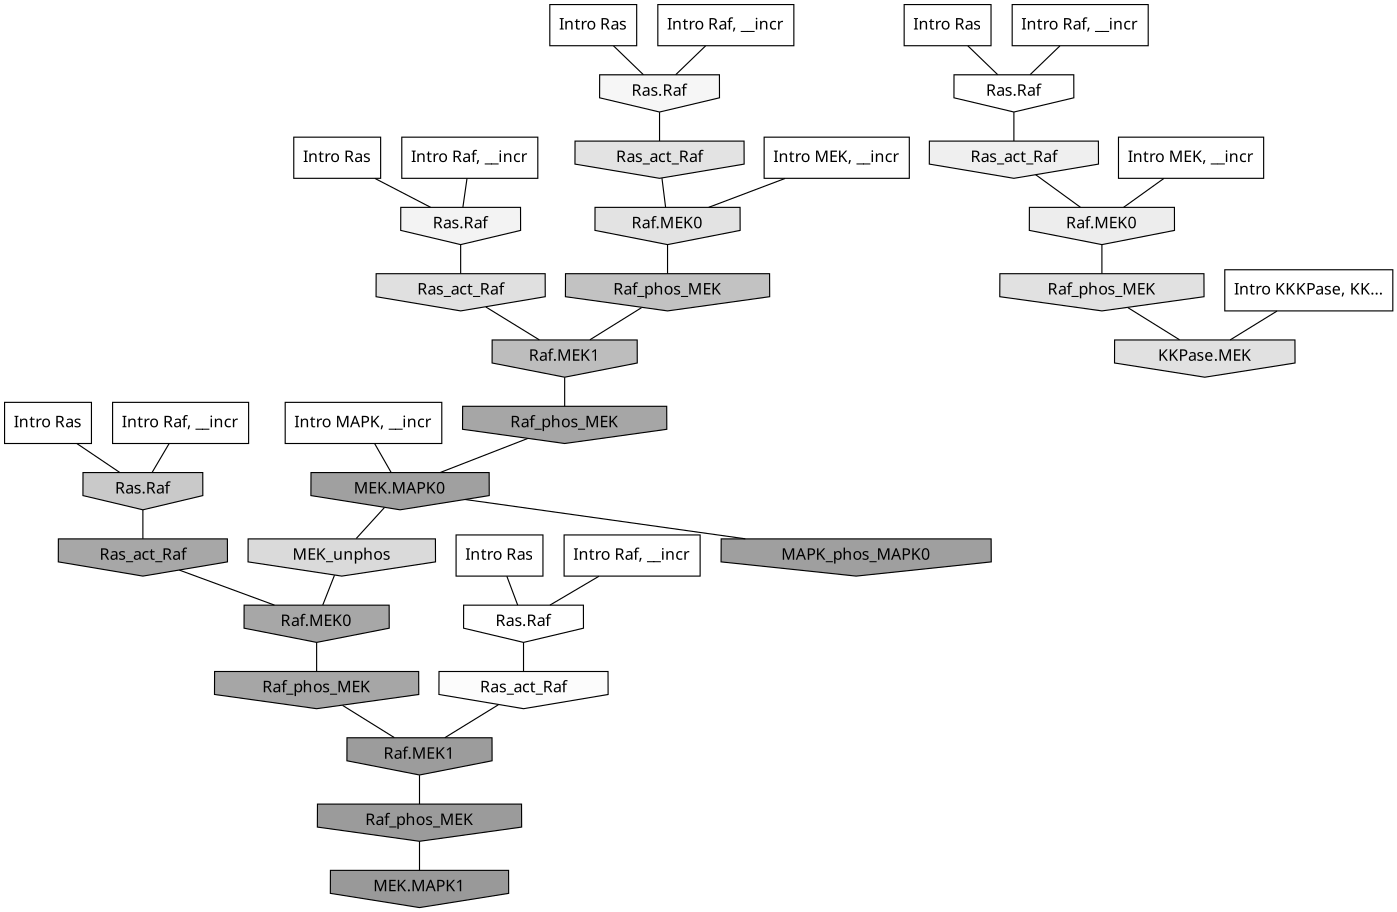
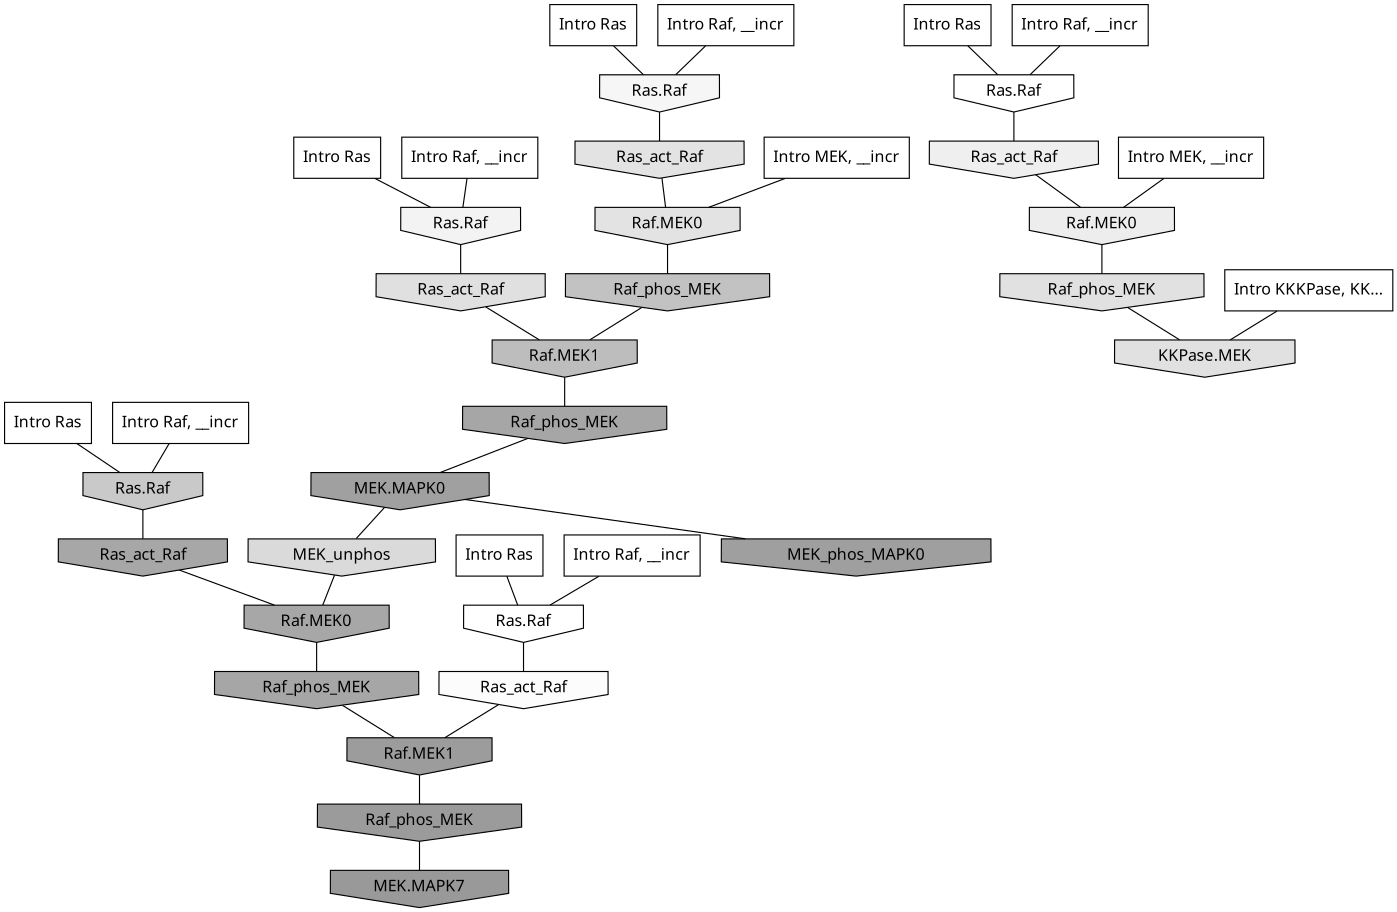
(363, 423) -> none
(856, 556) -> (856, 556)
(420, 887) -> (420, 887)
